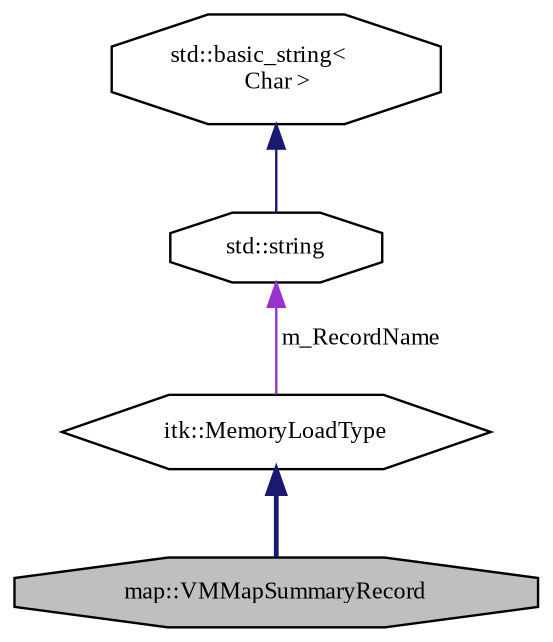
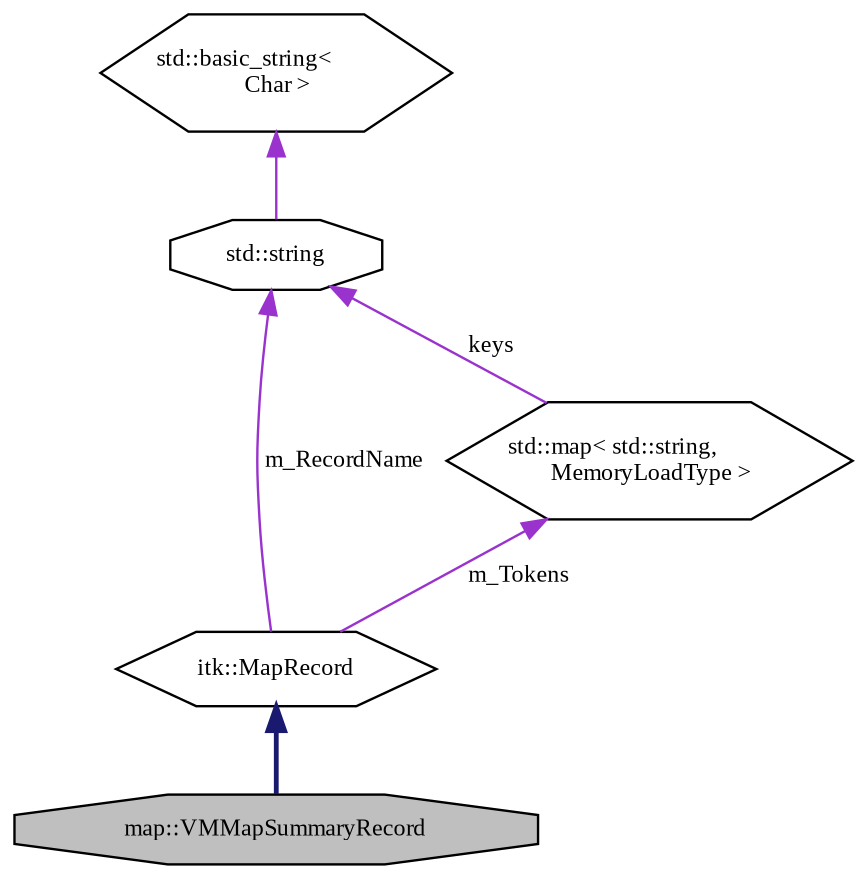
(276, 69) -> (276, 73)
(276, 181) -> (276, 188)
(276, 432) -> (276, 669)
none -> (650, 461)
